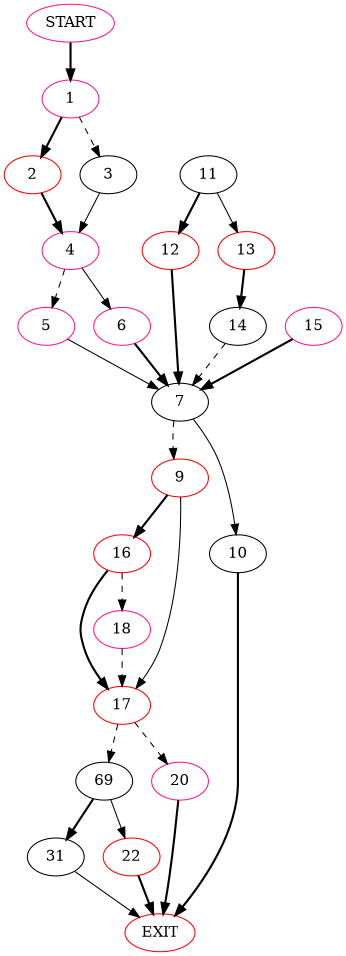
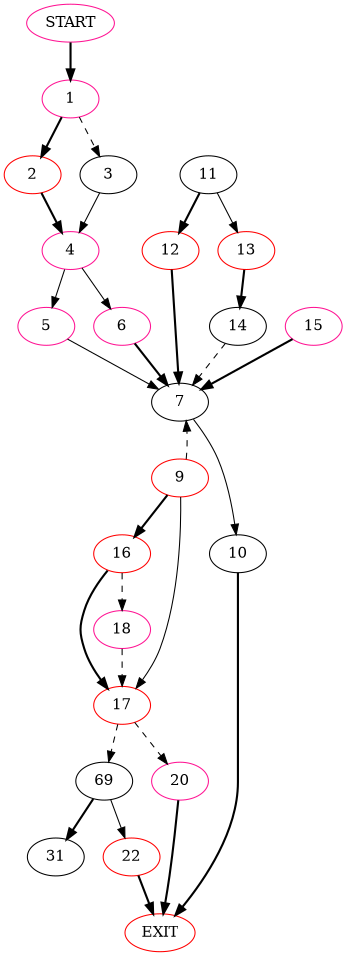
(60, 283) -> (60, 283)
(173, 435) -> (187, 445)
(103, 891) -> none
